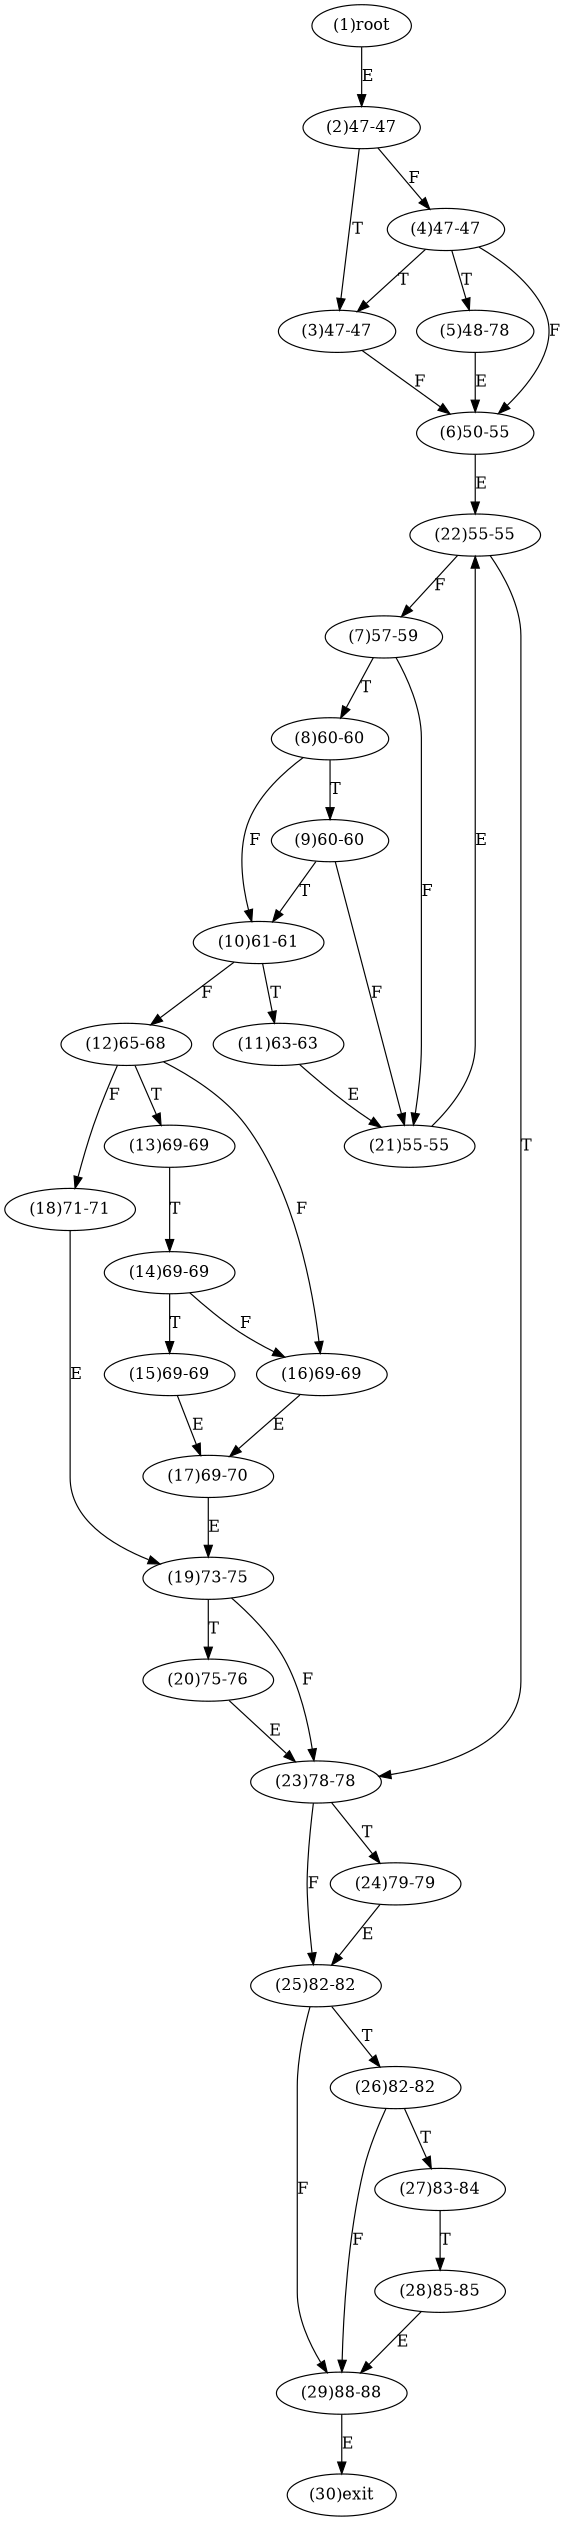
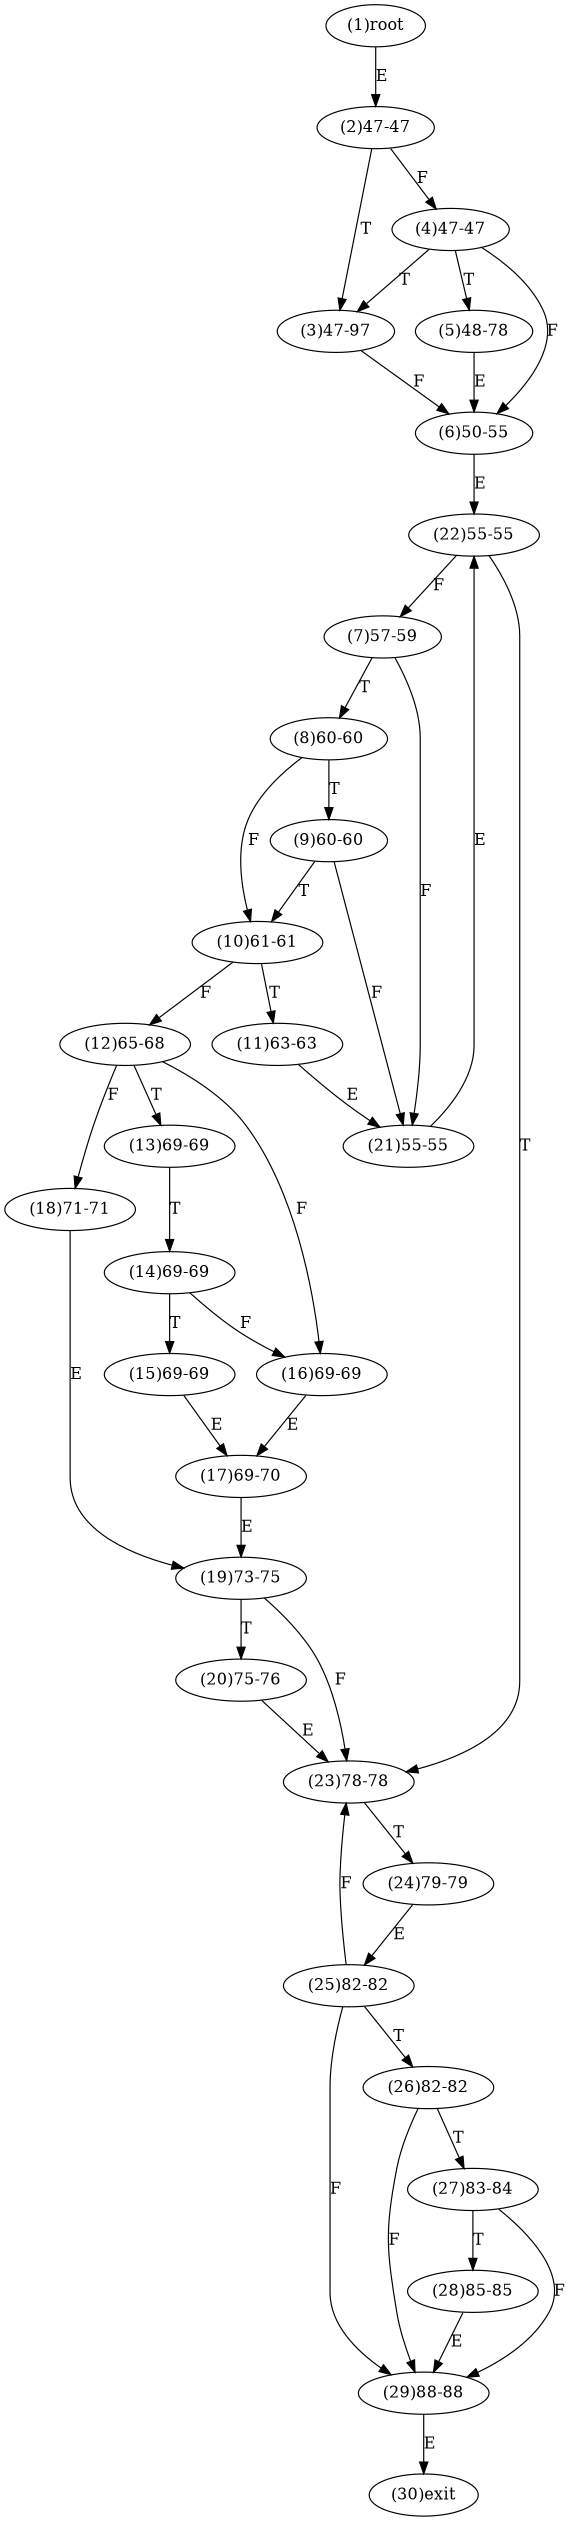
(337, 331) -> (336, 331)
(307, 1878) -> (340, 1890)
none -> (554, 2298)
